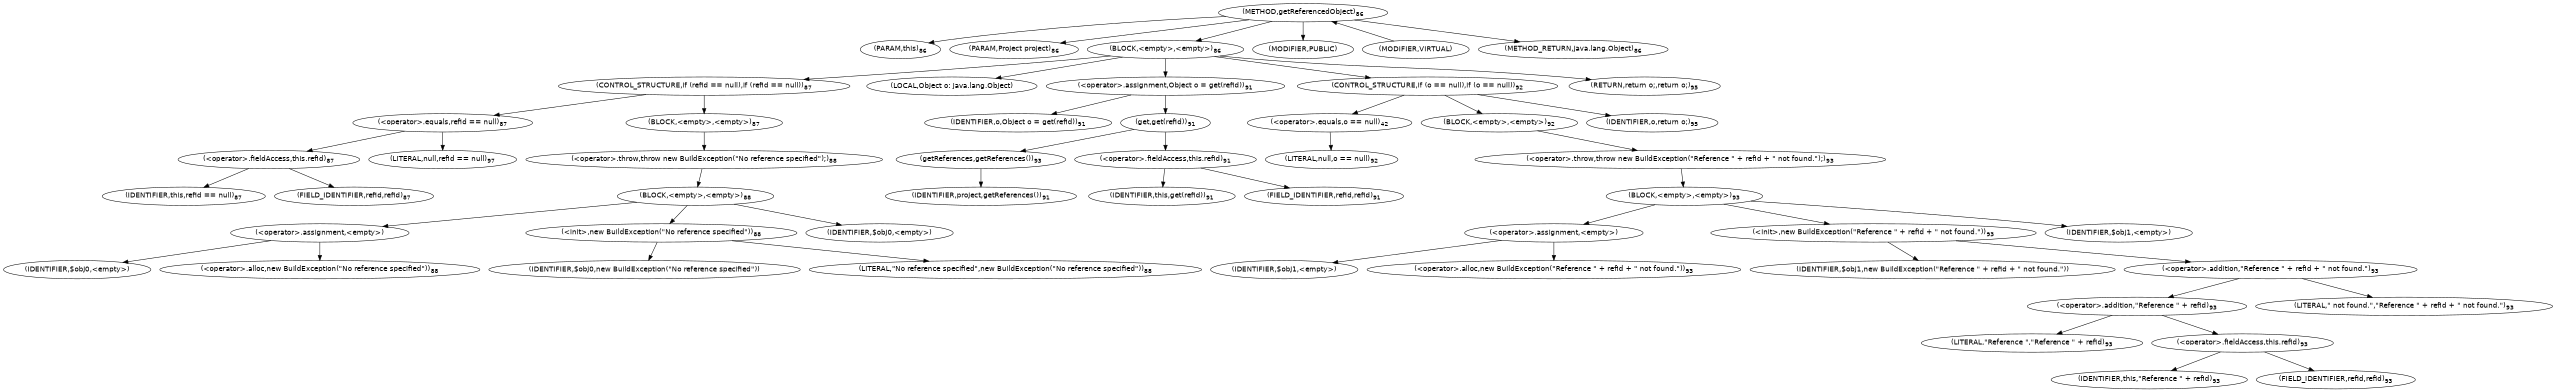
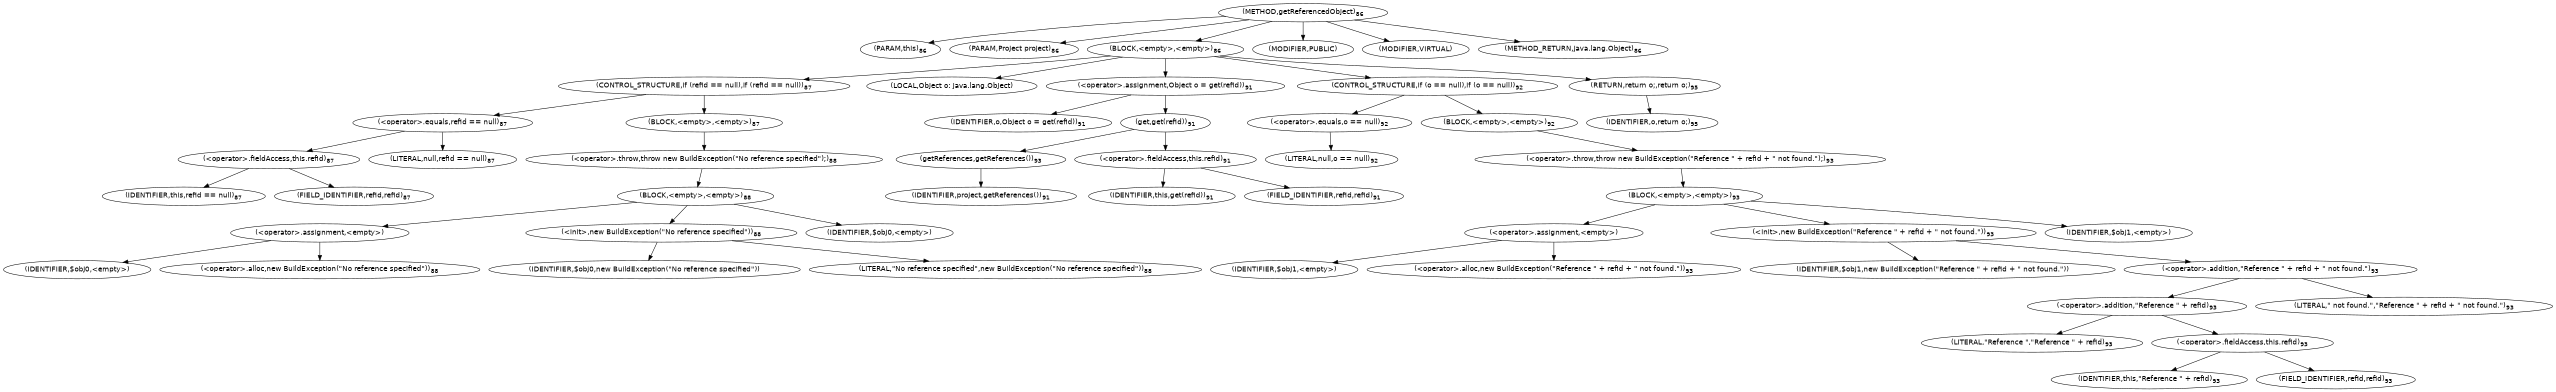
(1365, 32) -> (1355, 31)
(1542, 105) -> (1648, 102)
(1385, 122) -> (1385, 122)
(491, 159) -> (491, 159)
